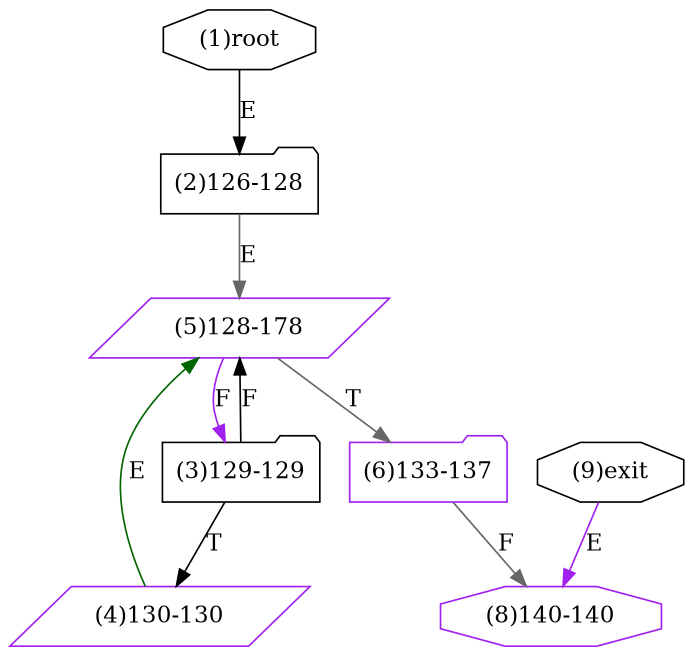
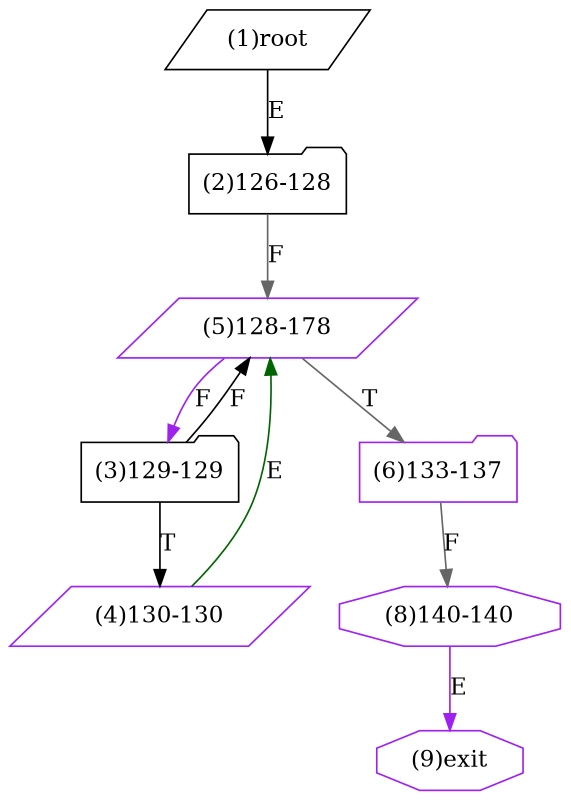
(239, 40) -> (268, 40)
(249, 256) -> (276, 256)
(611, 472) -> (450, 761)
(584, 537) -> (450, 680)
